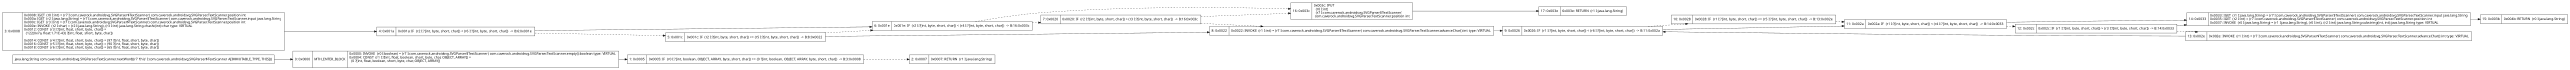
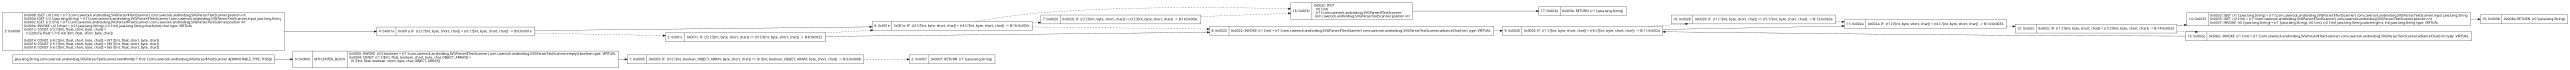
(2095, 21) -> none
(1231, 25) -> (1120, 28)
